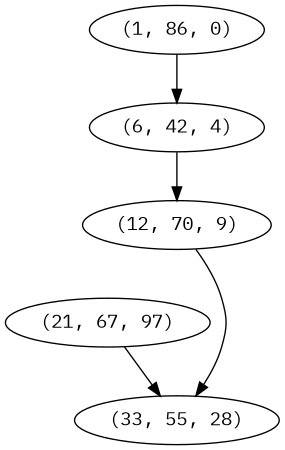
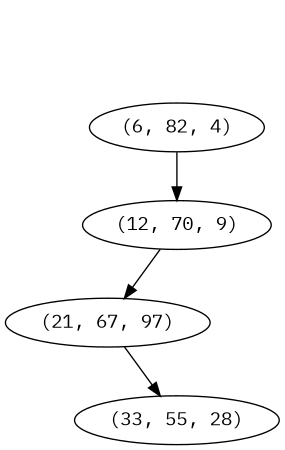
(177, 30) -> none
(177, 127) -> (177, 127)
(226, 316) -> (146, 268)
